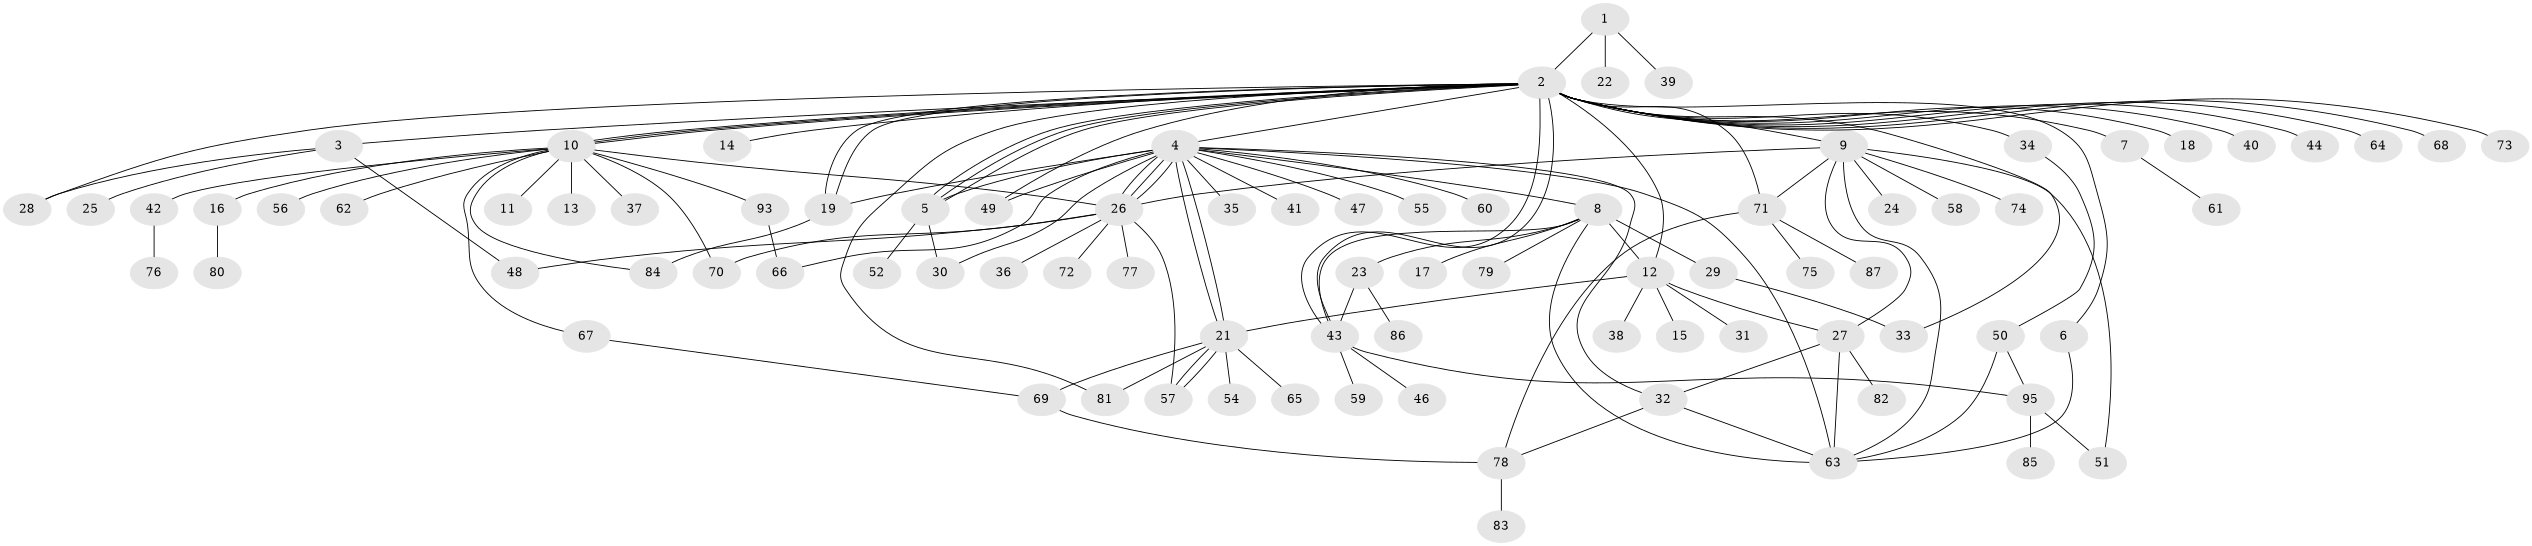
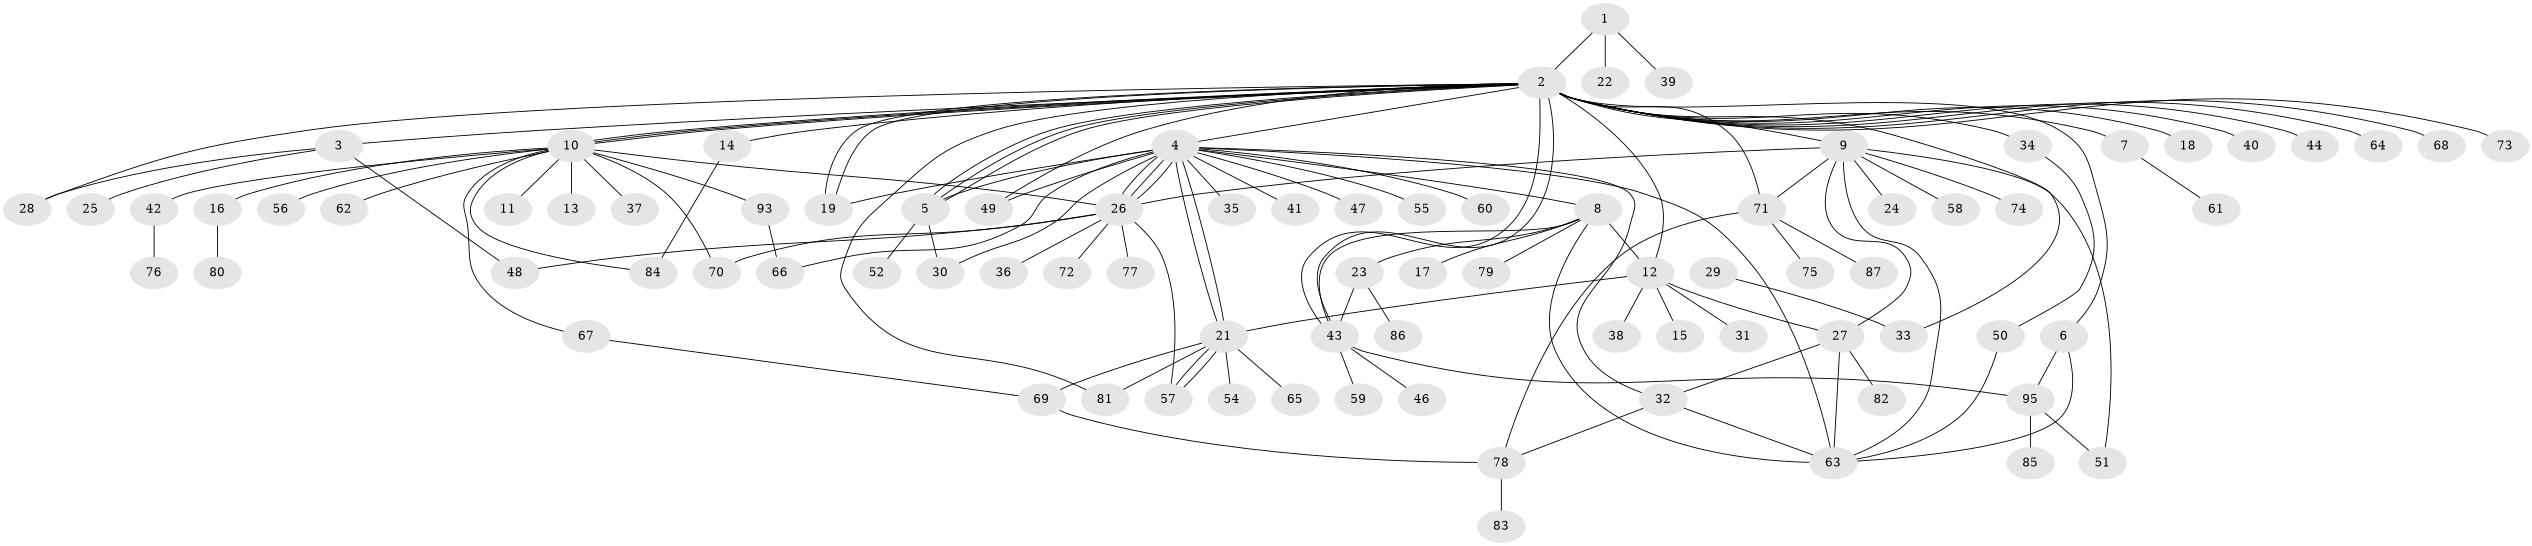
(745, 240) -> (690, 210)
(1666, 247) -> none
(2016, 368) -> (2047, 368)
